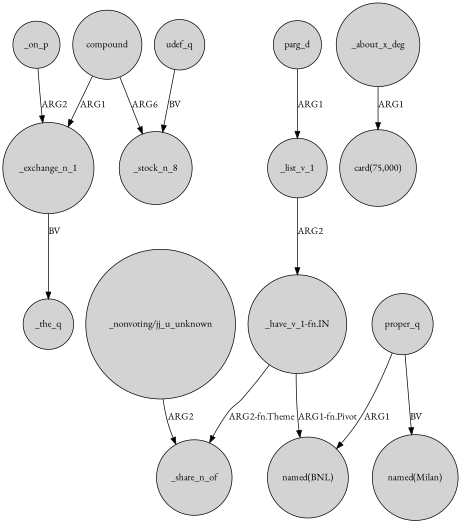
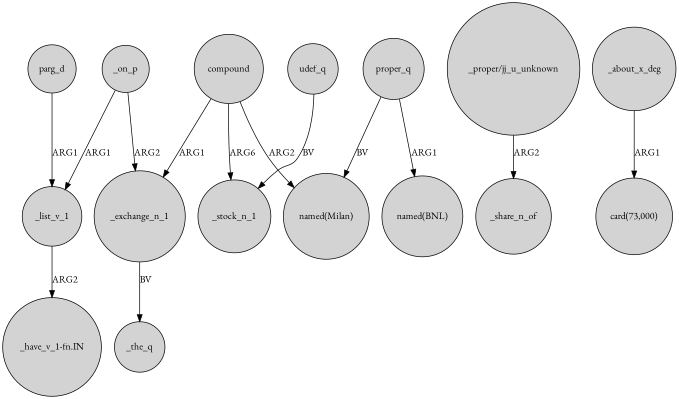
none -> (92, 137)
none -> (260, 145)
(156, 168) -> (234, 216)
(378, 168) -> (634, 216)
(161, 324) -> (514, 69)
(241, 400) -> none
(297, 402) -> none
